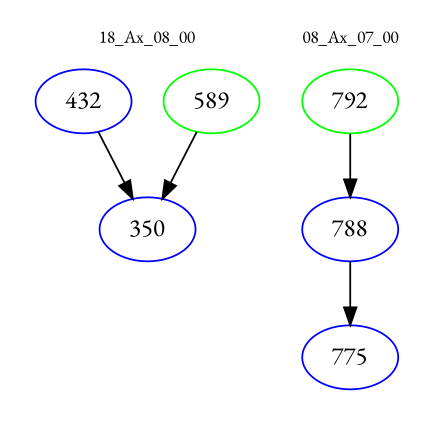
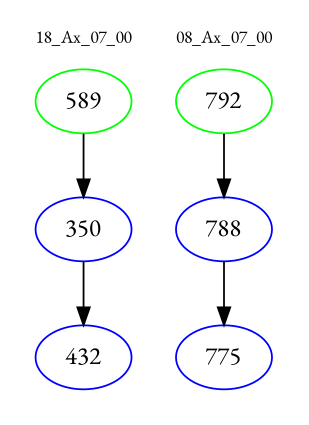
(148, 38) -> (84, 38)
(111, 157) -> (84, 285)
